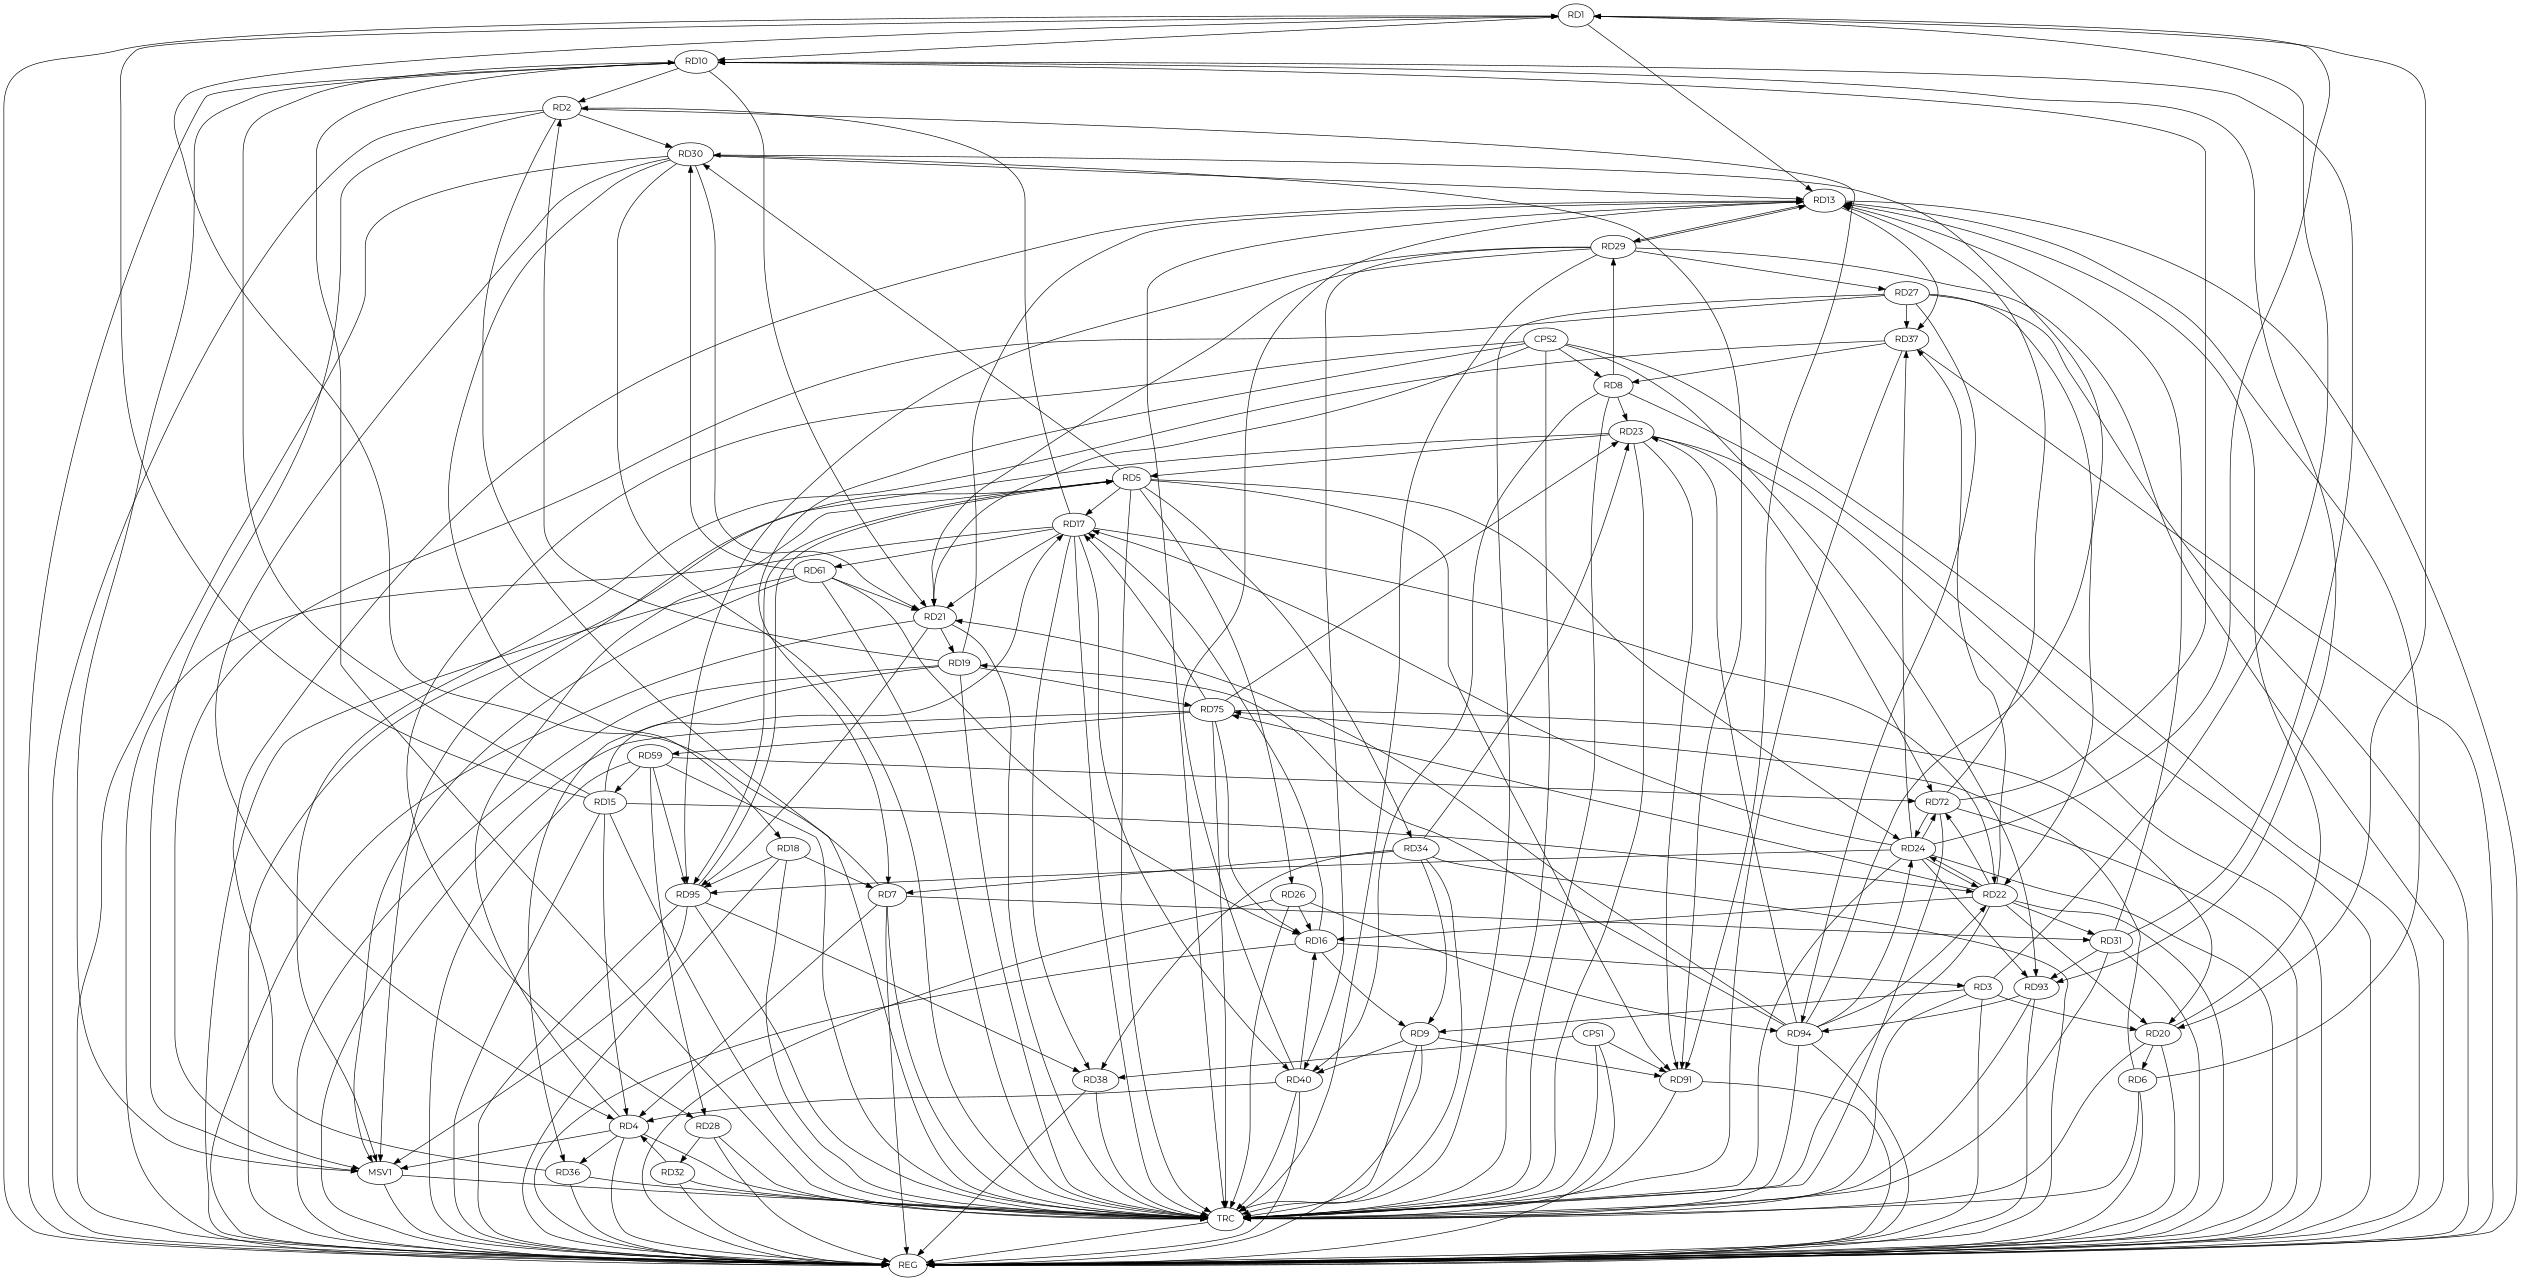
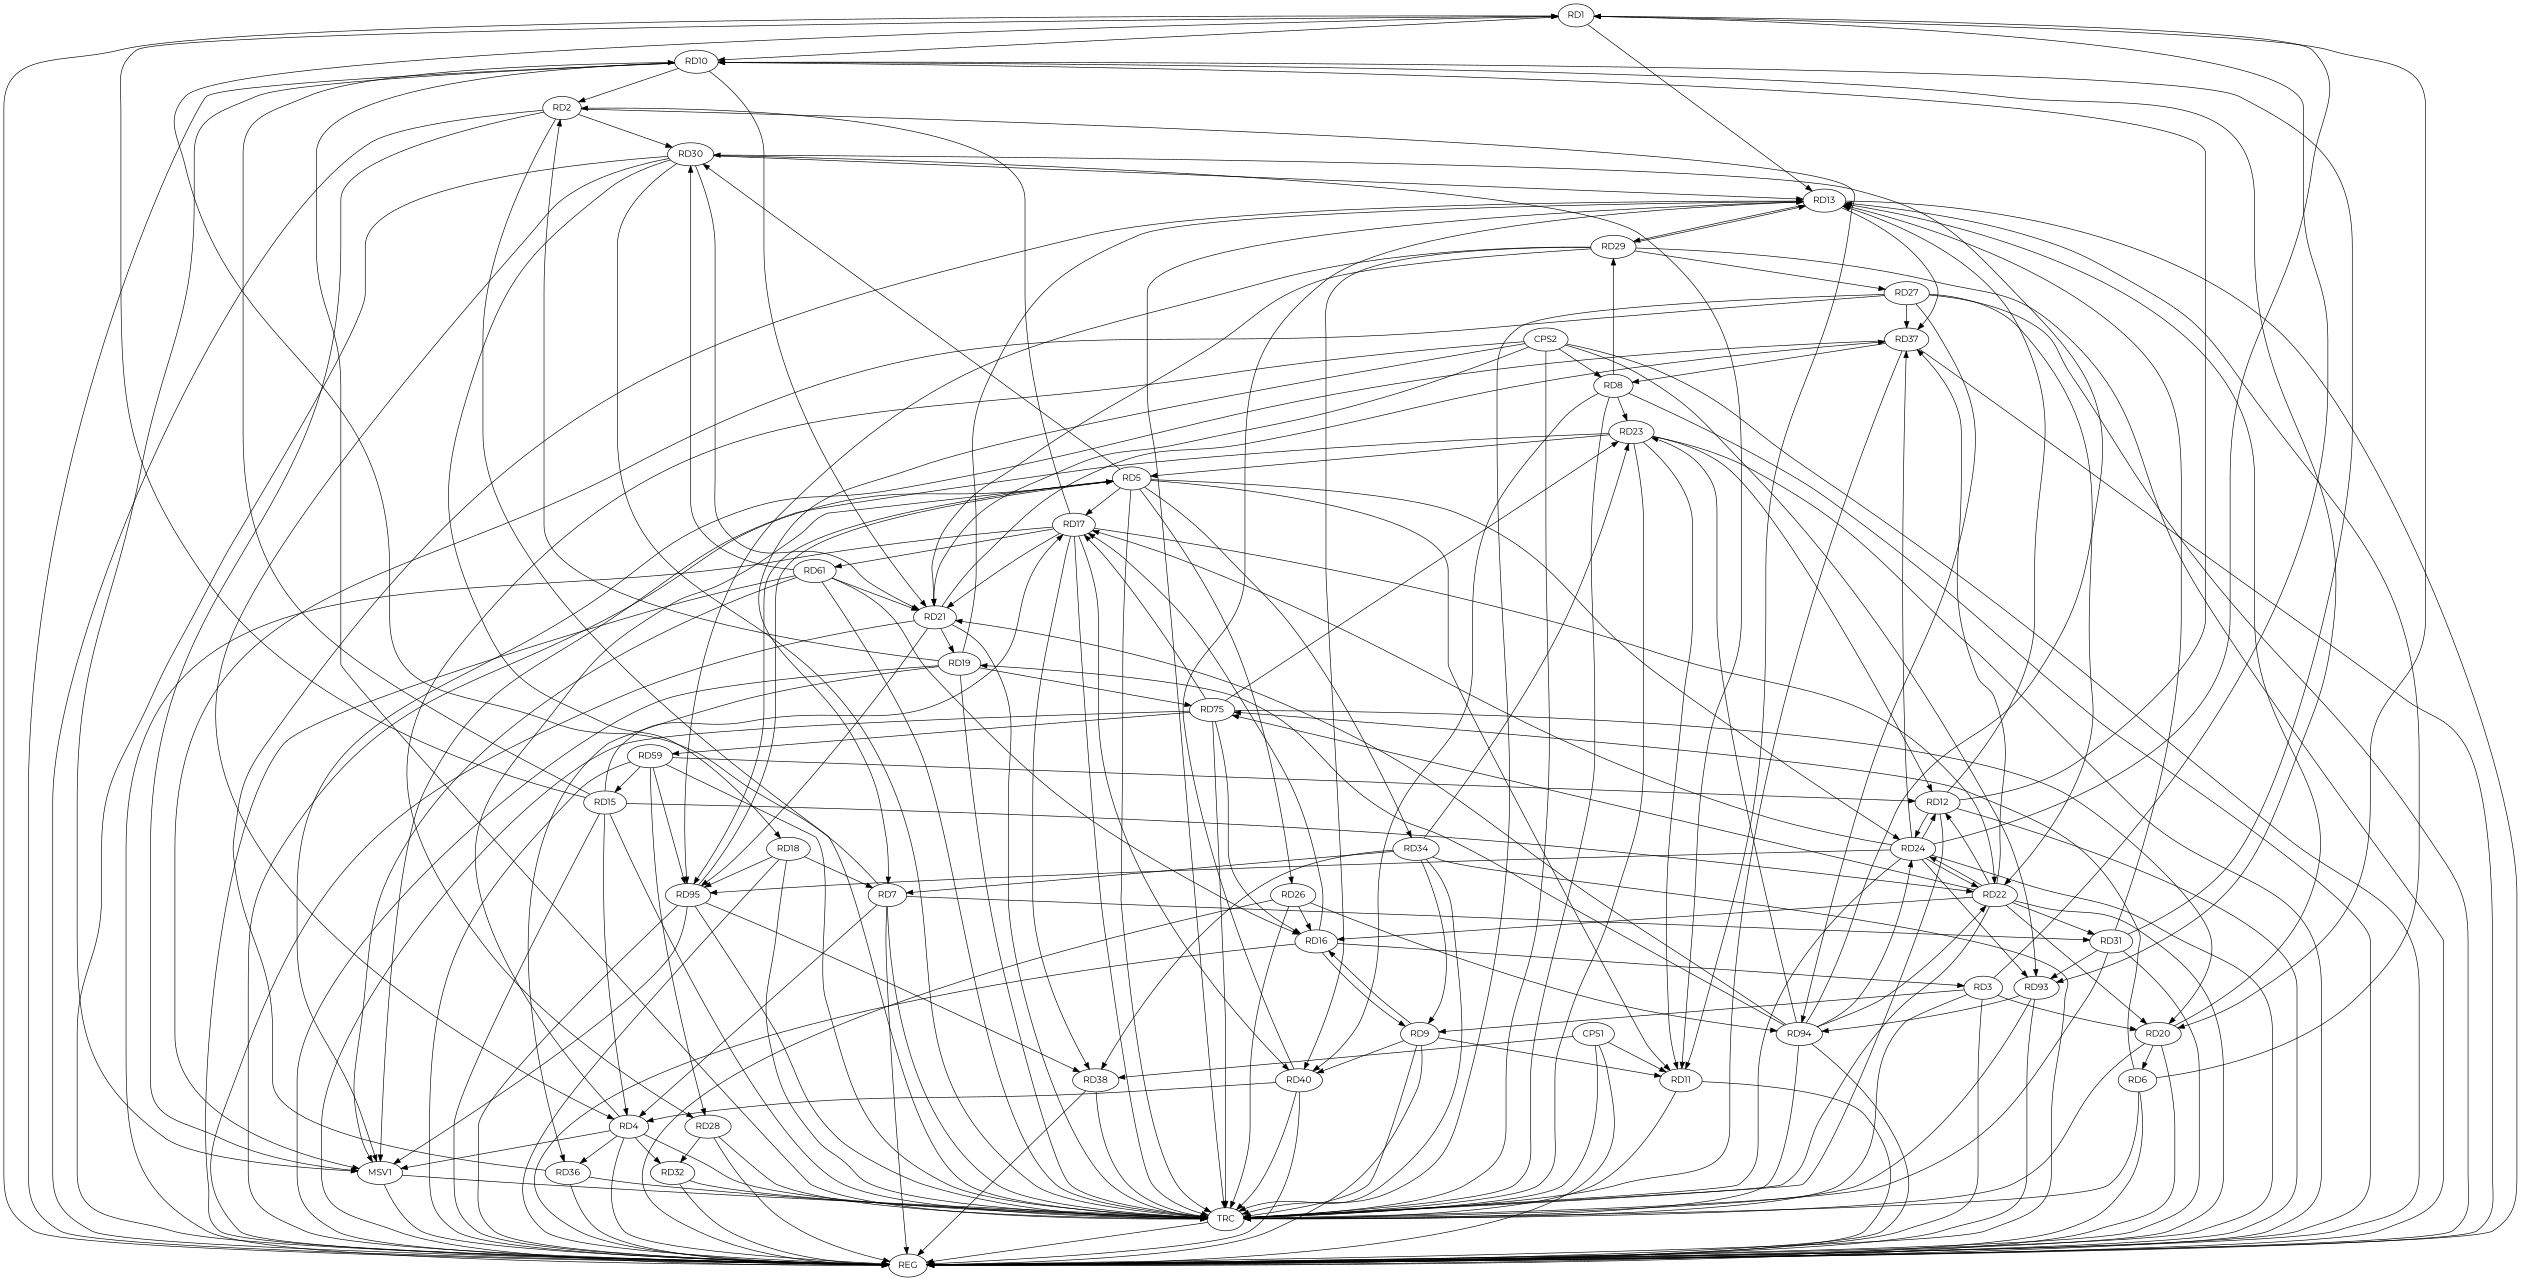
none -> (1383, 415)
(1398, 685) -> none
(1938, 803) -> (1938, 803)
(1307, 1014) -> (1375, 994)
(1681, 1080) -> (1681, 1080)
(657, 1152) -> (645, 1149)
